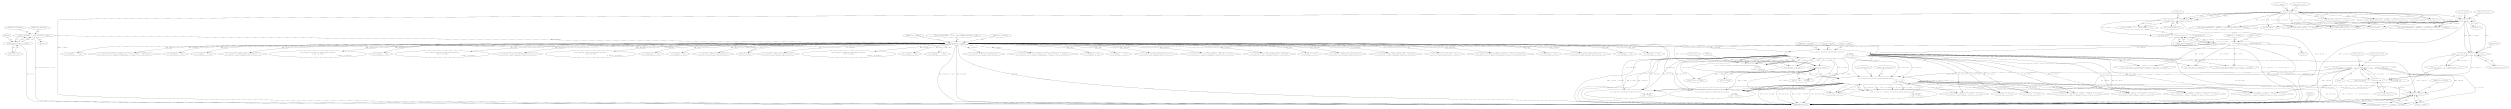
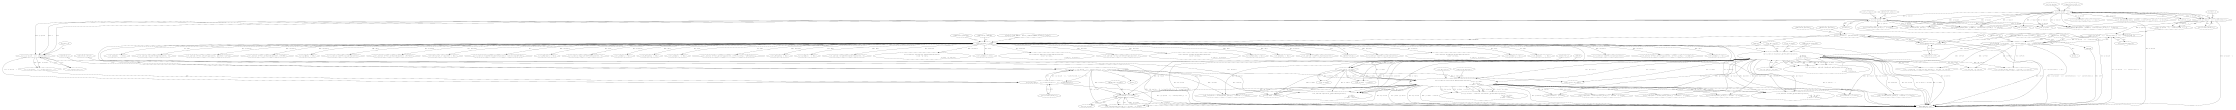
none -> (2025, 36)
